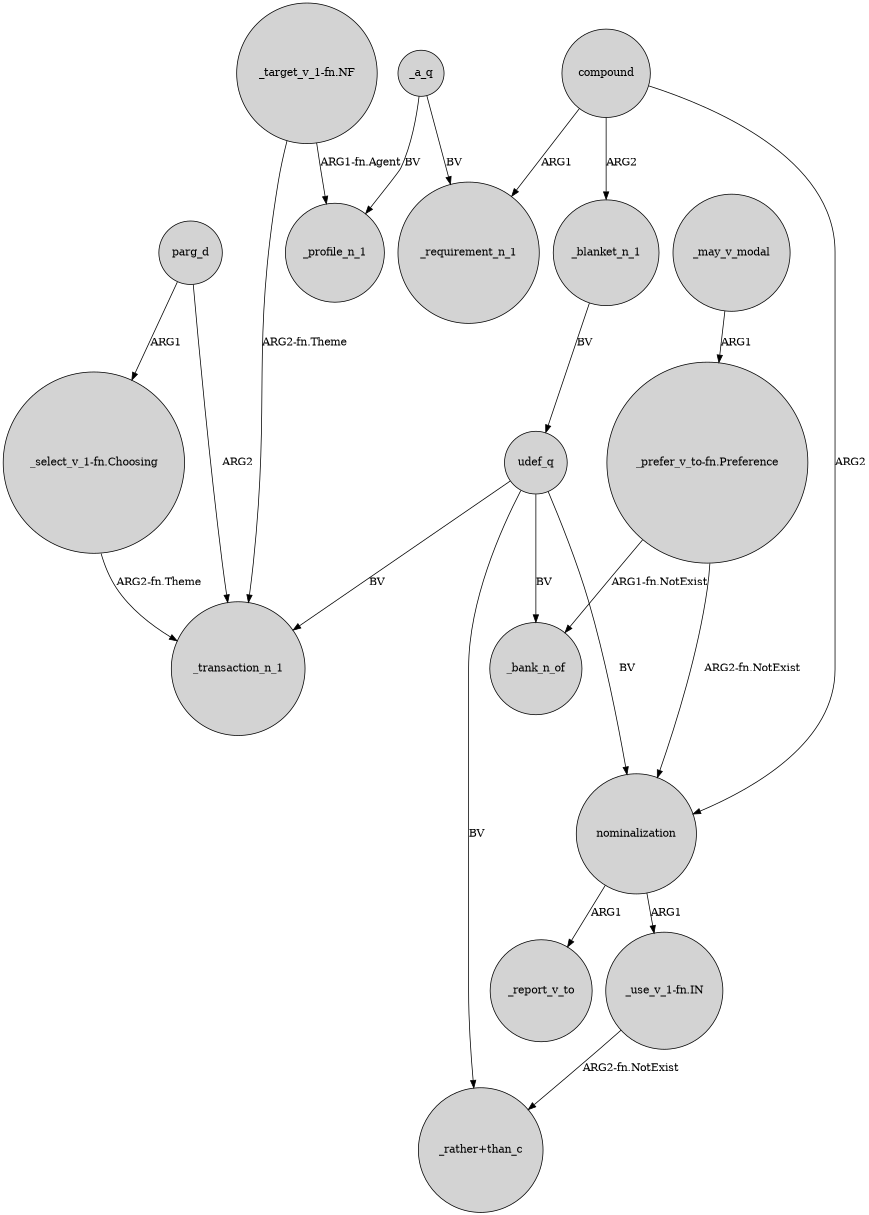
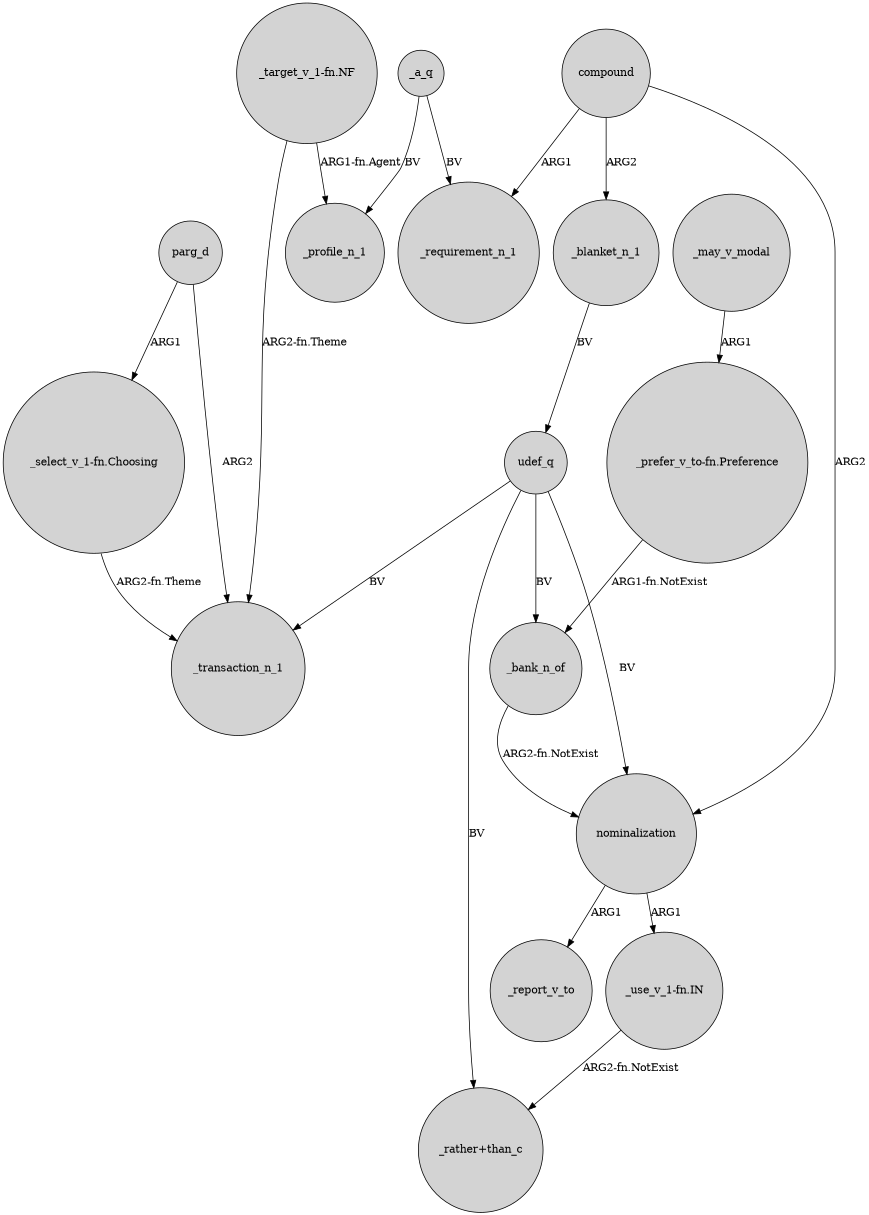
(691, 668) -> (512, 773)
